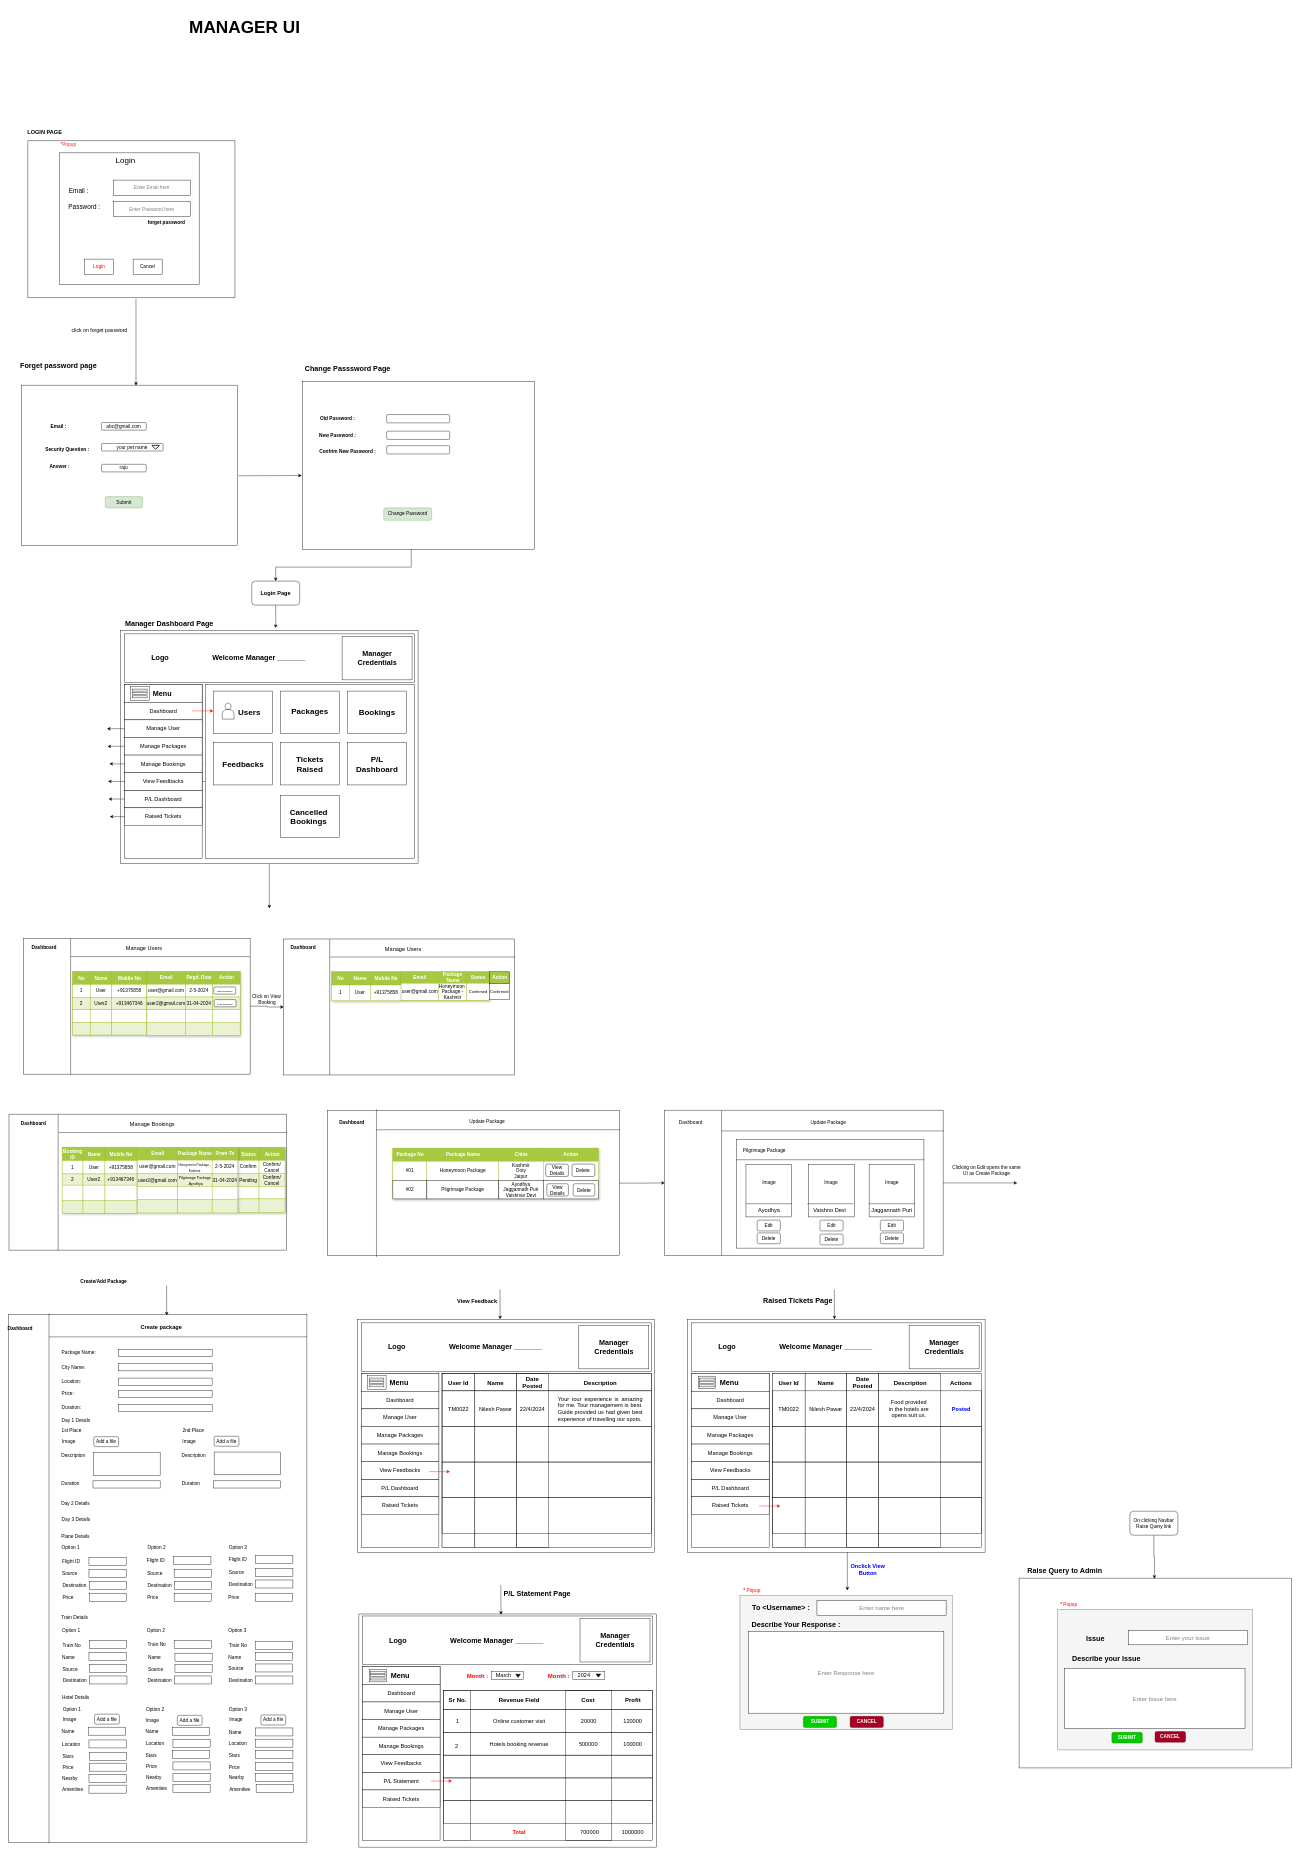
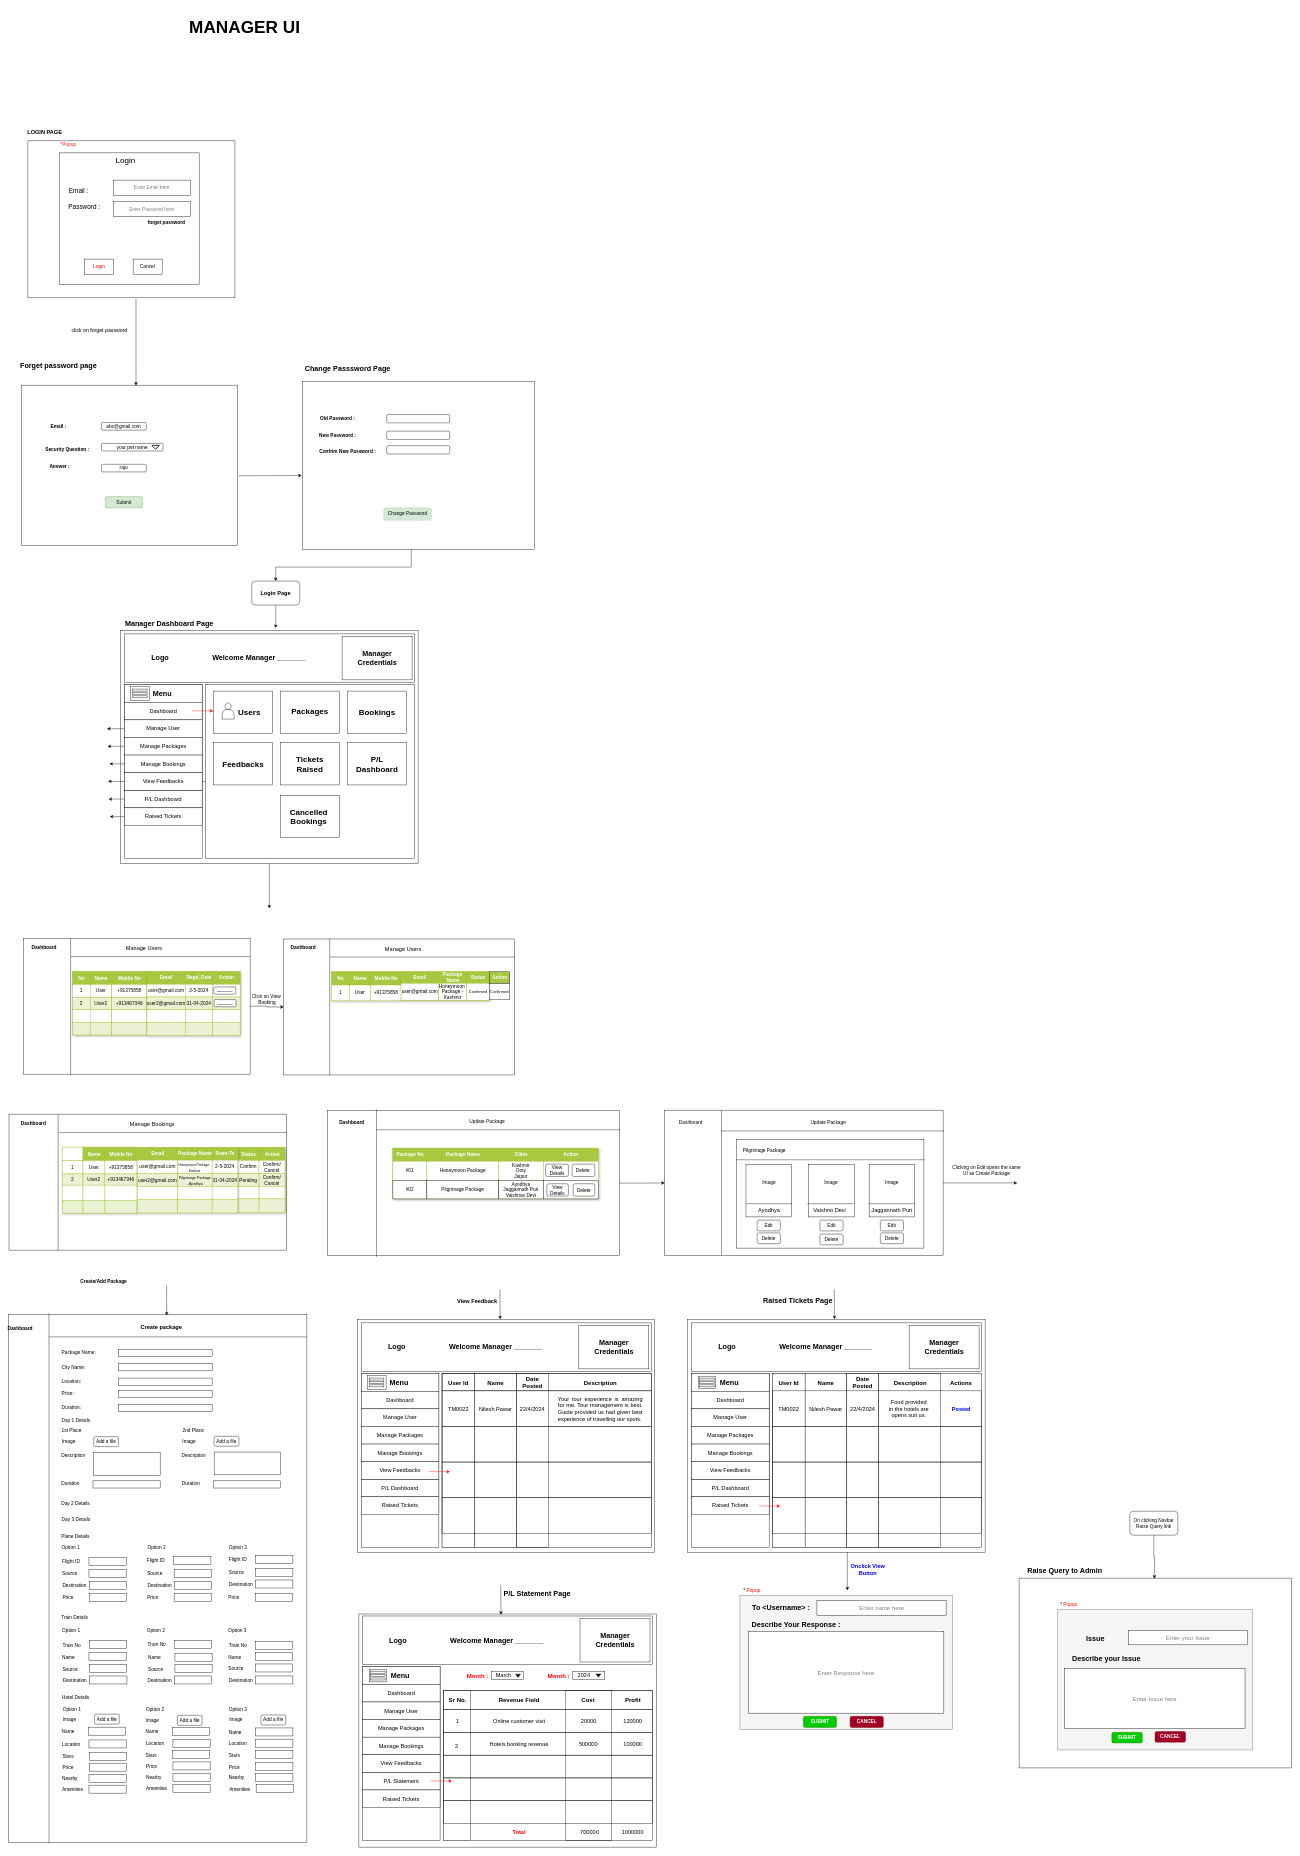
(408, 514) -> (408, 514)
(73, 1154) -> (73, 1154)
